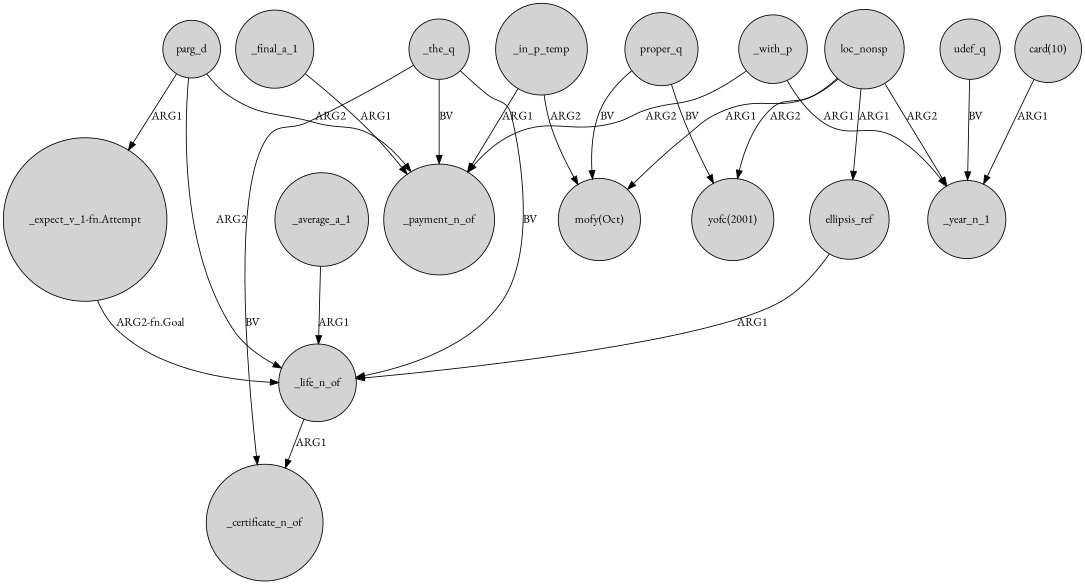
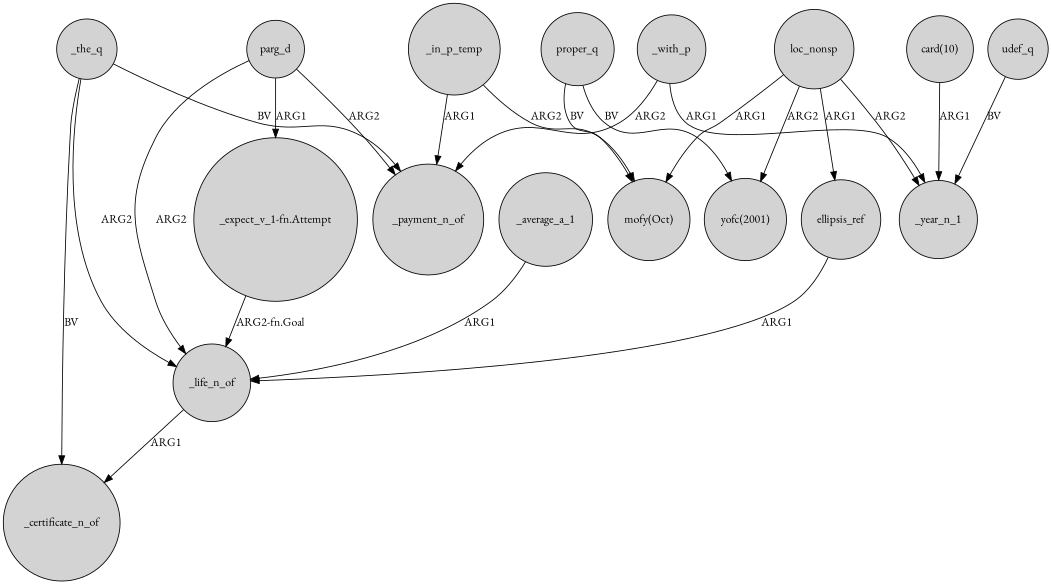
(275, 49) -> none
(531, 220) -> (117, 220)
